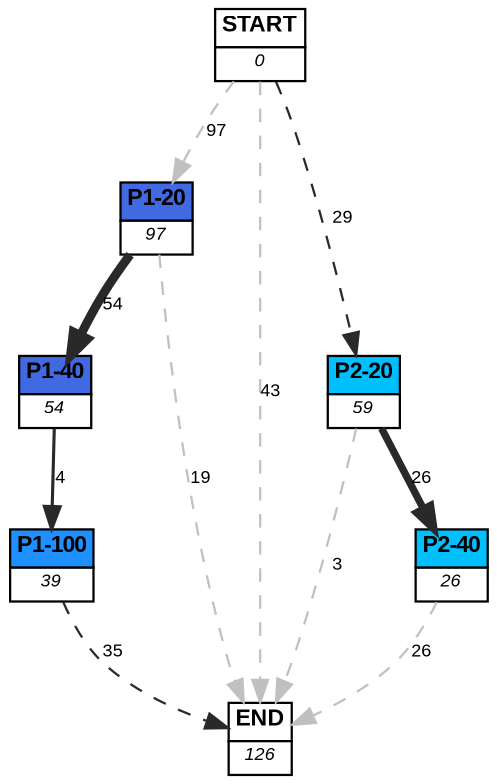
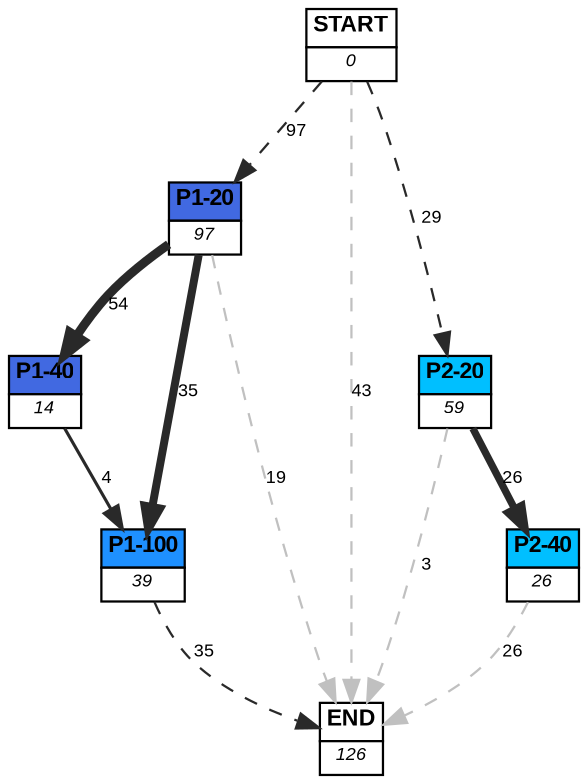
(207, 121) -> (286, 123)
none -> (175, 381)
(55, 408) -> (45, 408)
